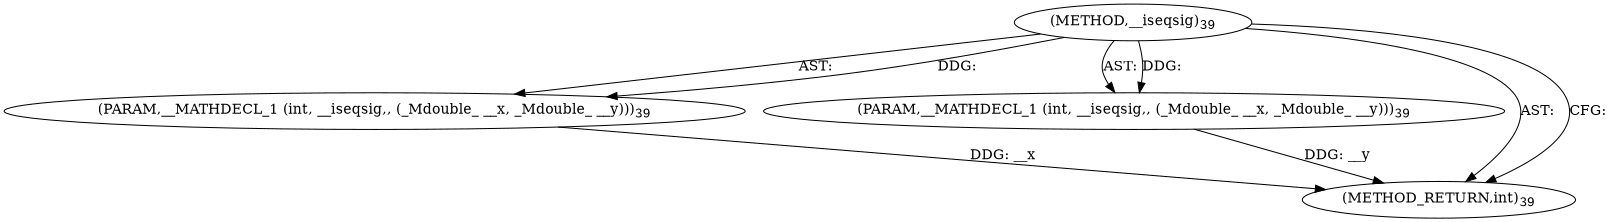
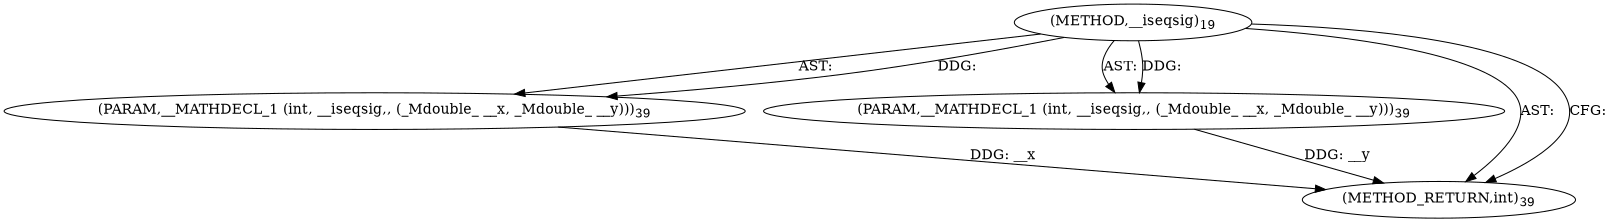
(1208, 21) -> (1208, 21)
